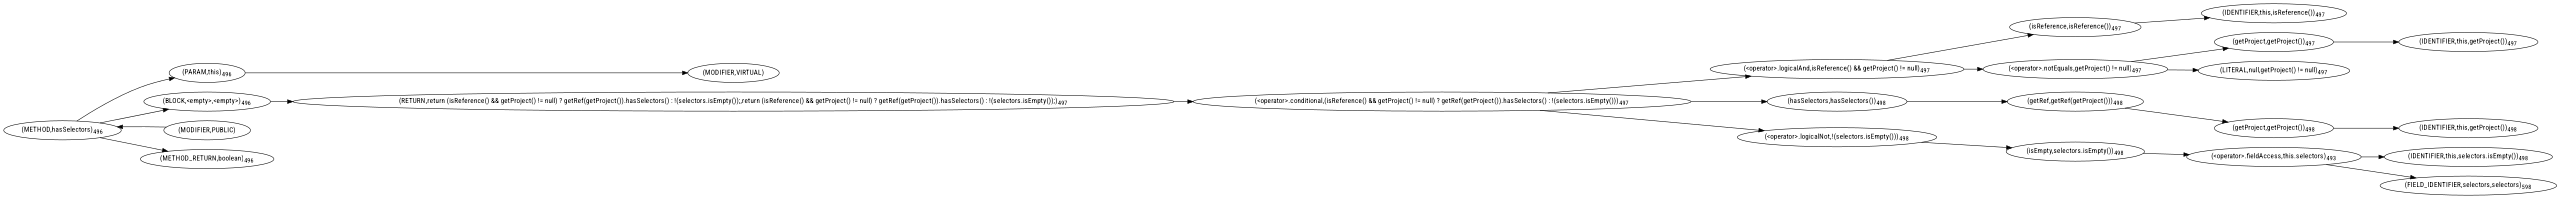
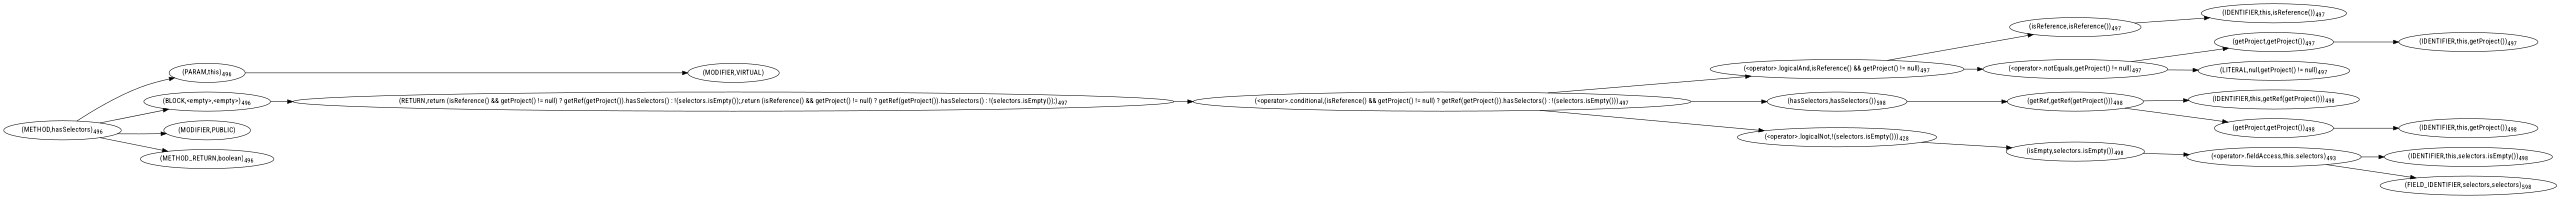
none -> (2274, 99)
(1881, 101) -> (1881, 101)
(145, 127) -> (139, 134)
(1904, 136) -> (1904, 136)
